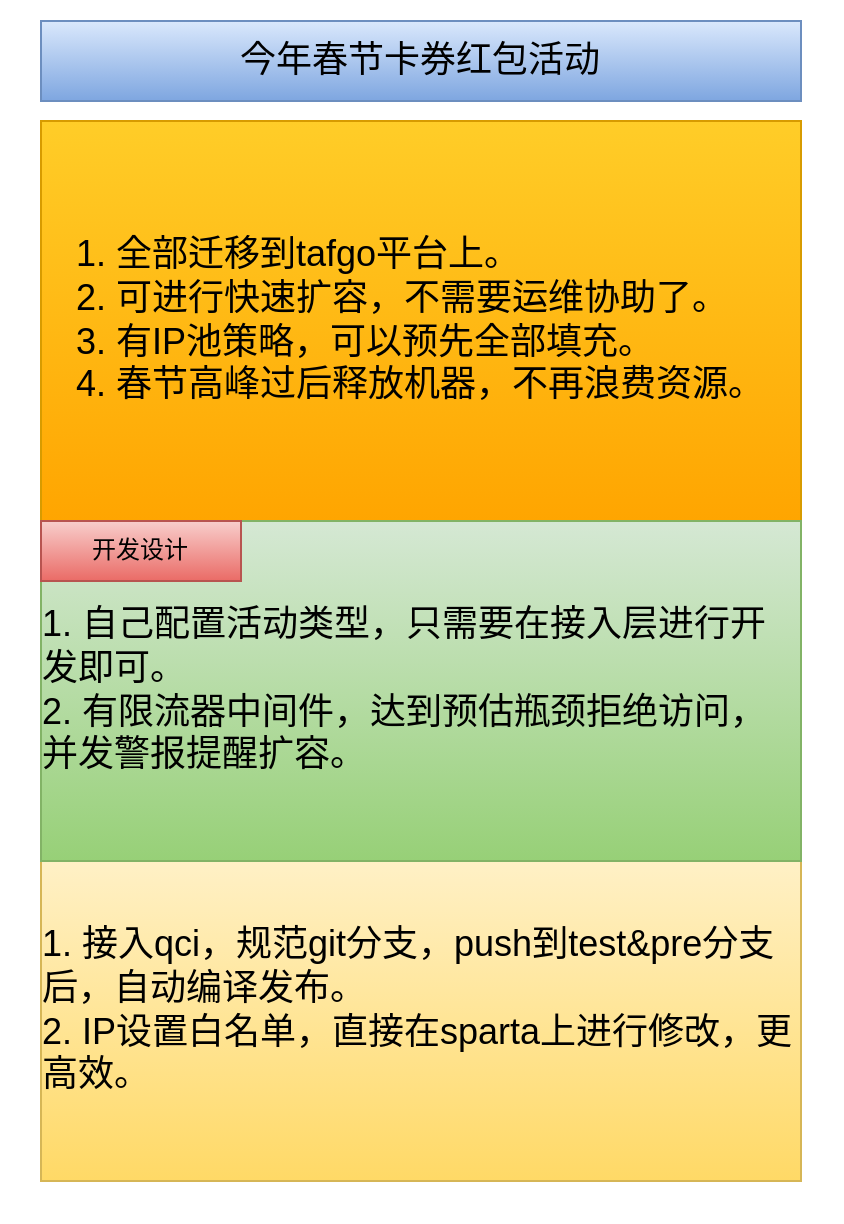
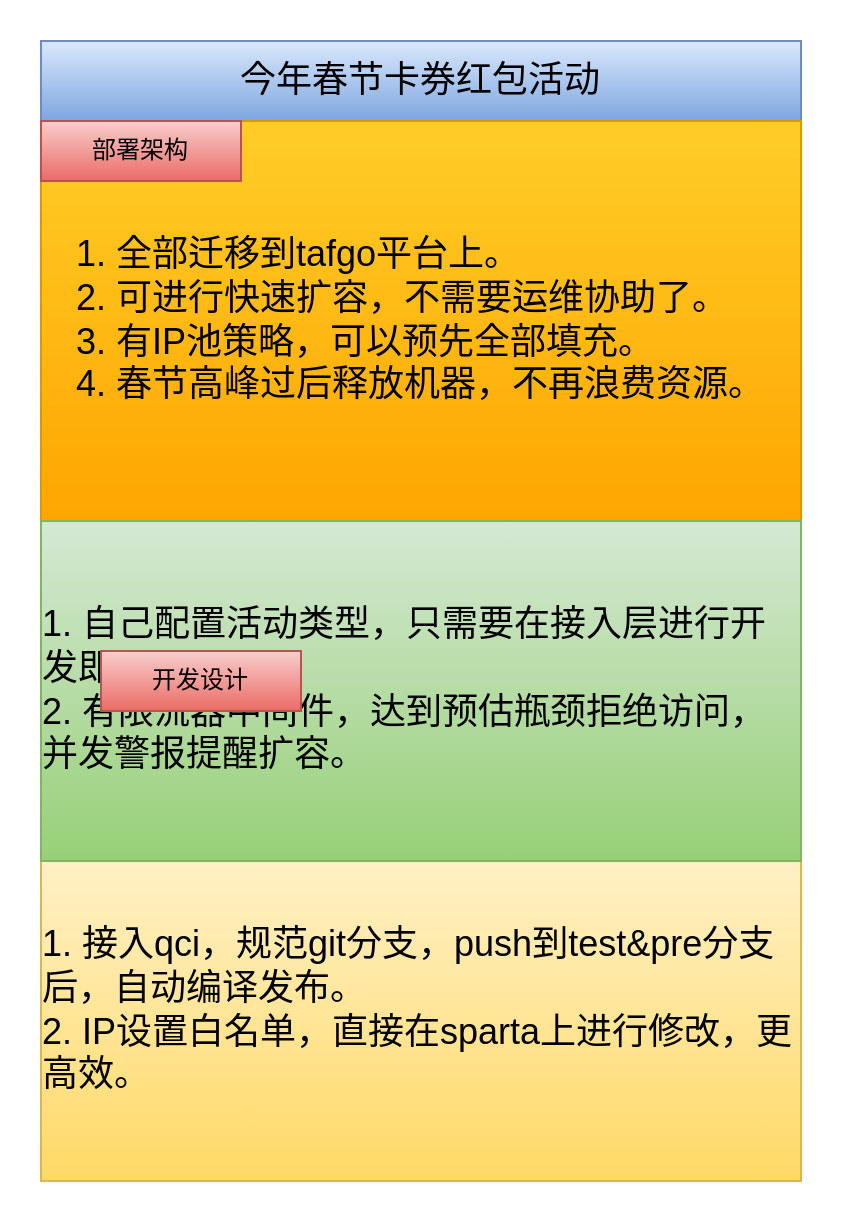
(421, 61) -> (421, 81)
none -> (141, 151)
(141, 551) -> (201, 681)
